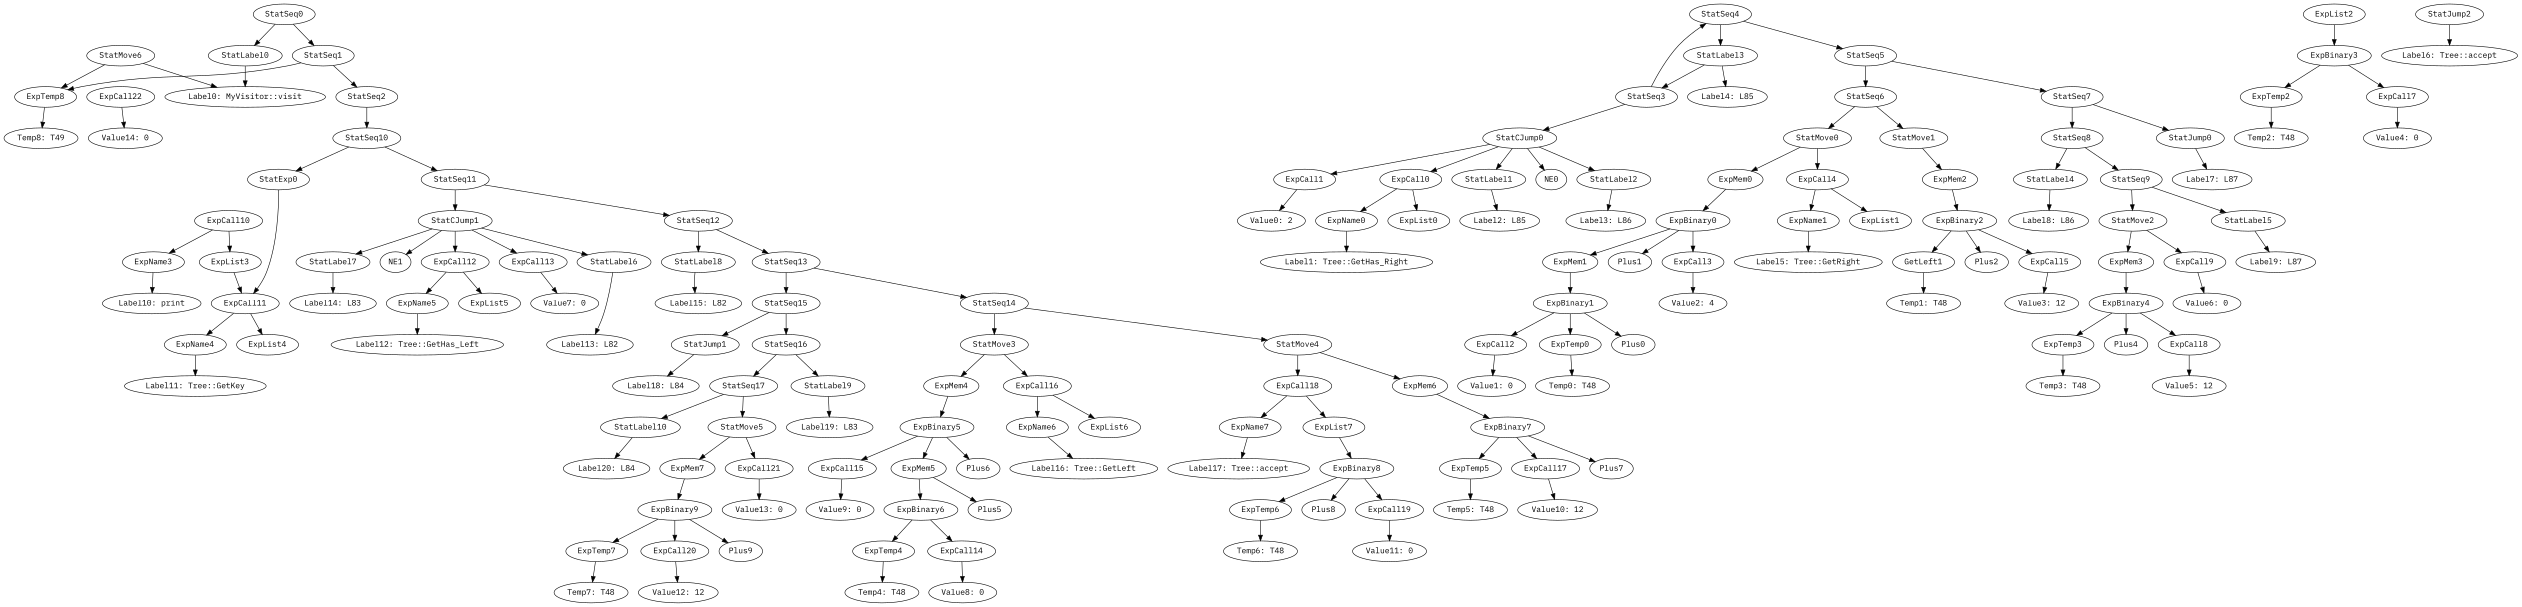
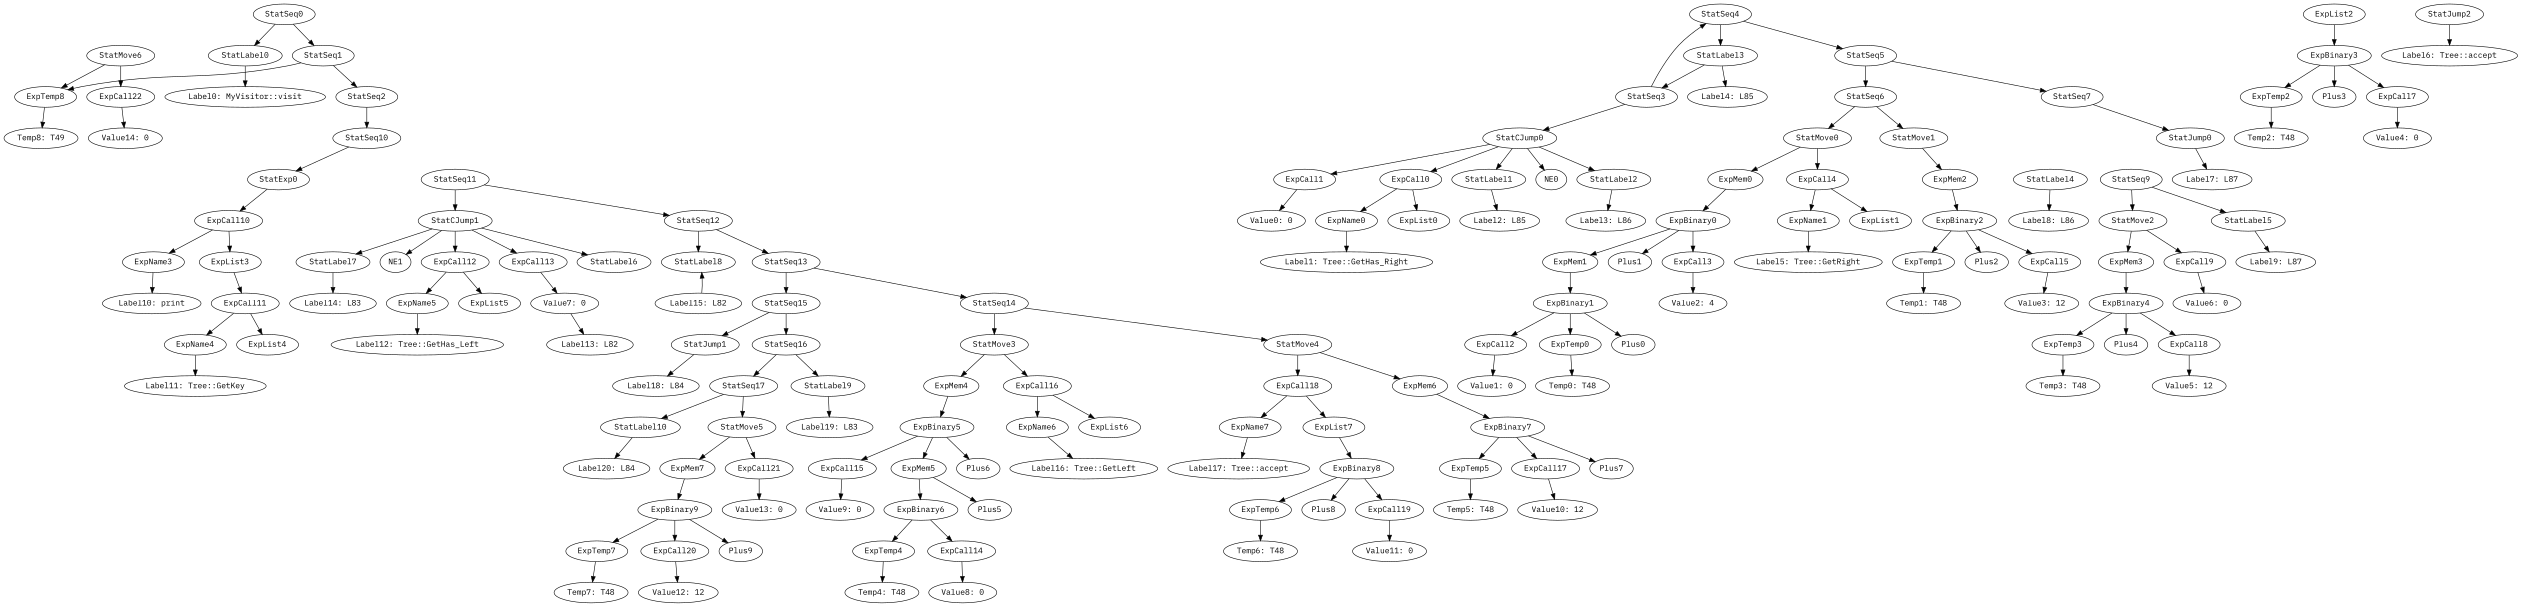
(172, 73) -> (121, 73)
none -> (2334, 97)
(2072, 138) -> none
(408, 158) -> none
(1271, 221) -> (1271, 221)
(275, 241) -> (256, 198)
(1924, 262) -> (1924, 262)
(695, 280) -> (702, 286)
(607, 301) -> (576, 322)
